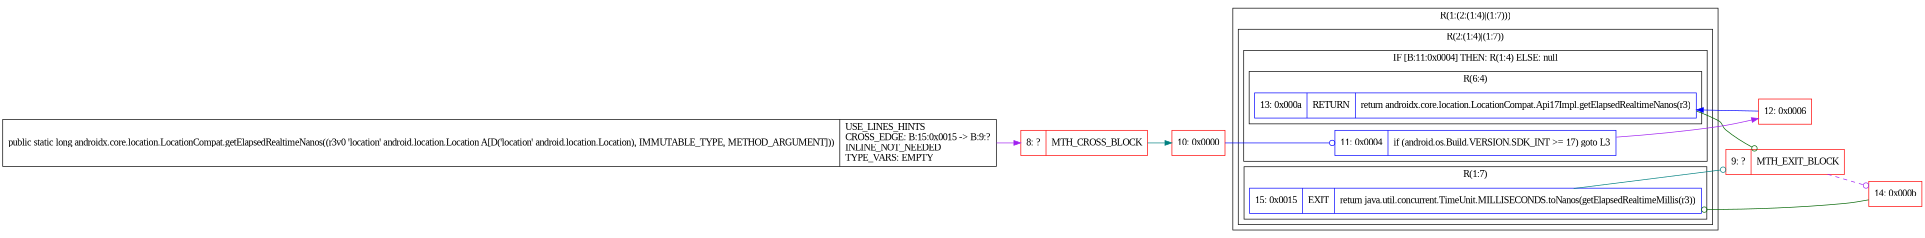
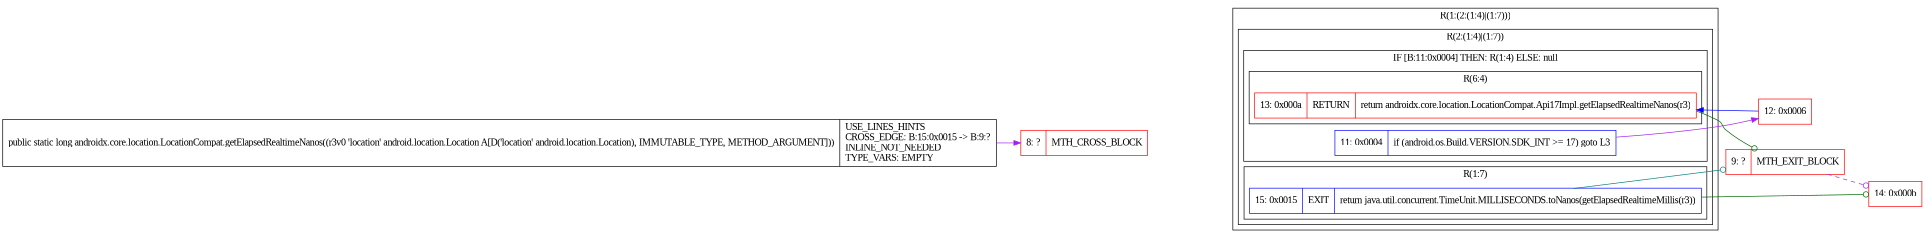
(1475, 105) -> (1475, 105)
(1198, 143) -> none
(1788, 207) -> (1782, 196)
